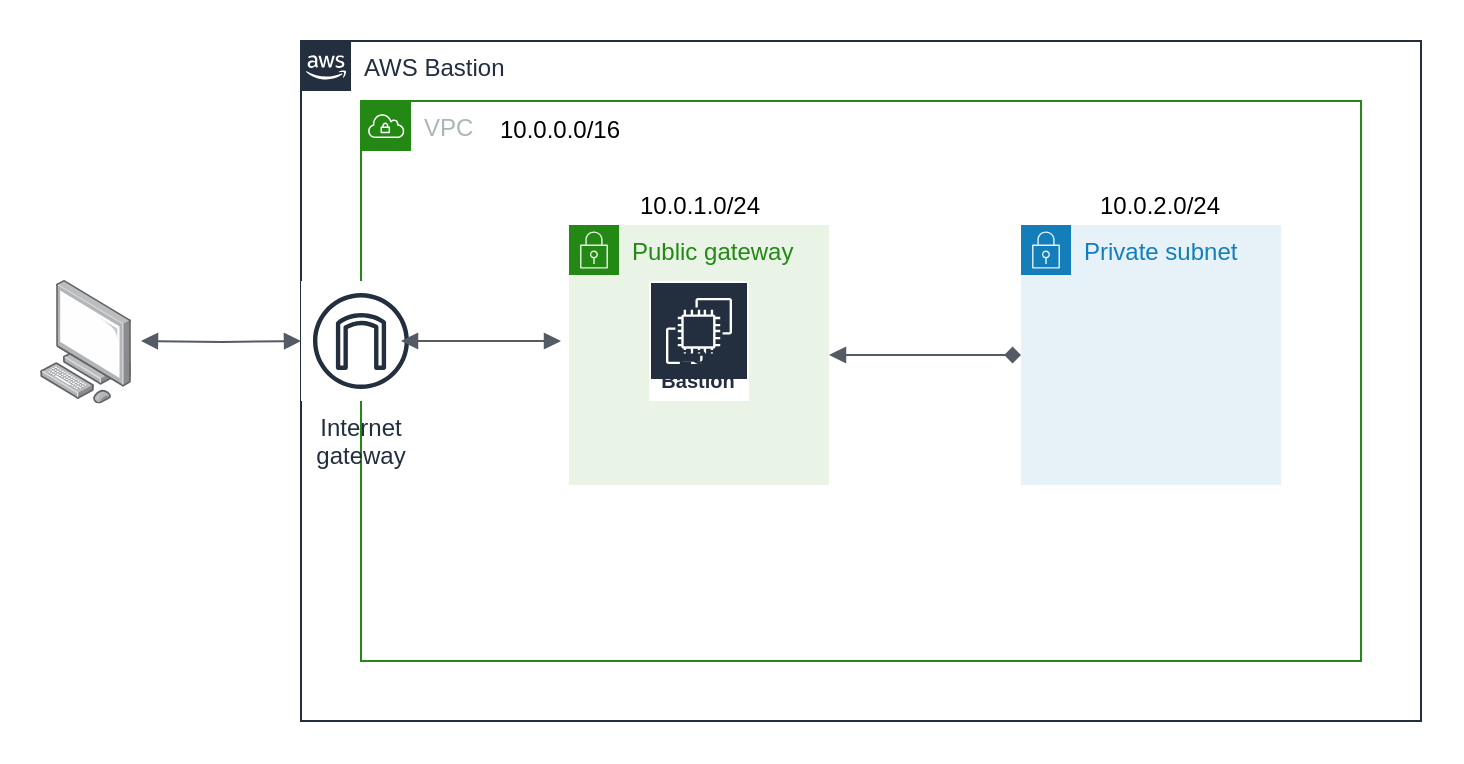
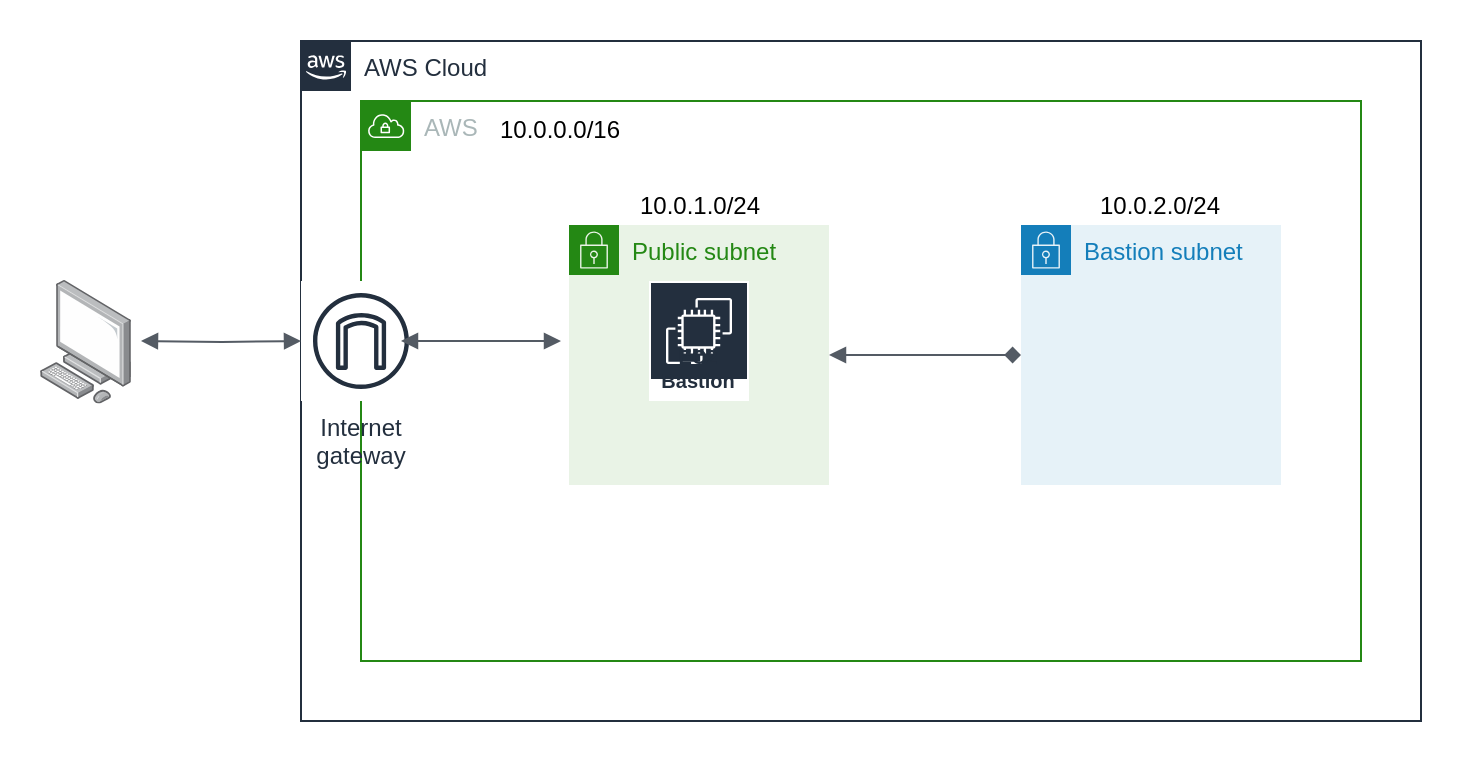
(433, 69) -> (419, 69)
(445, 129) -> (445, 129)
(718, 253) -> (711, 253)
(1173, 253) -> (1173, 253)
